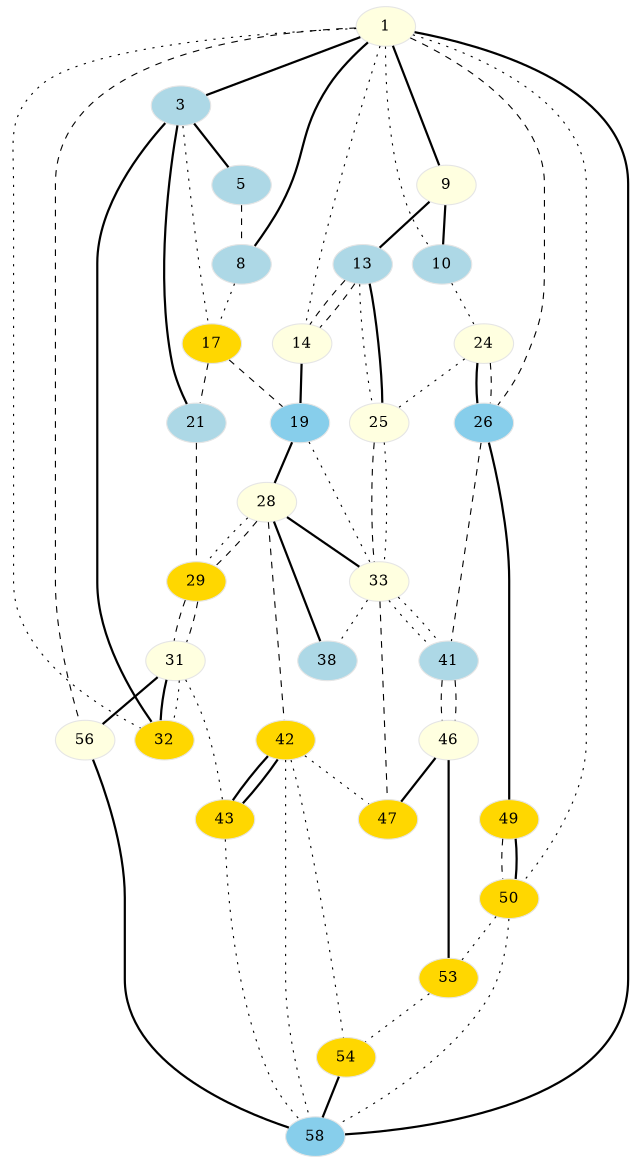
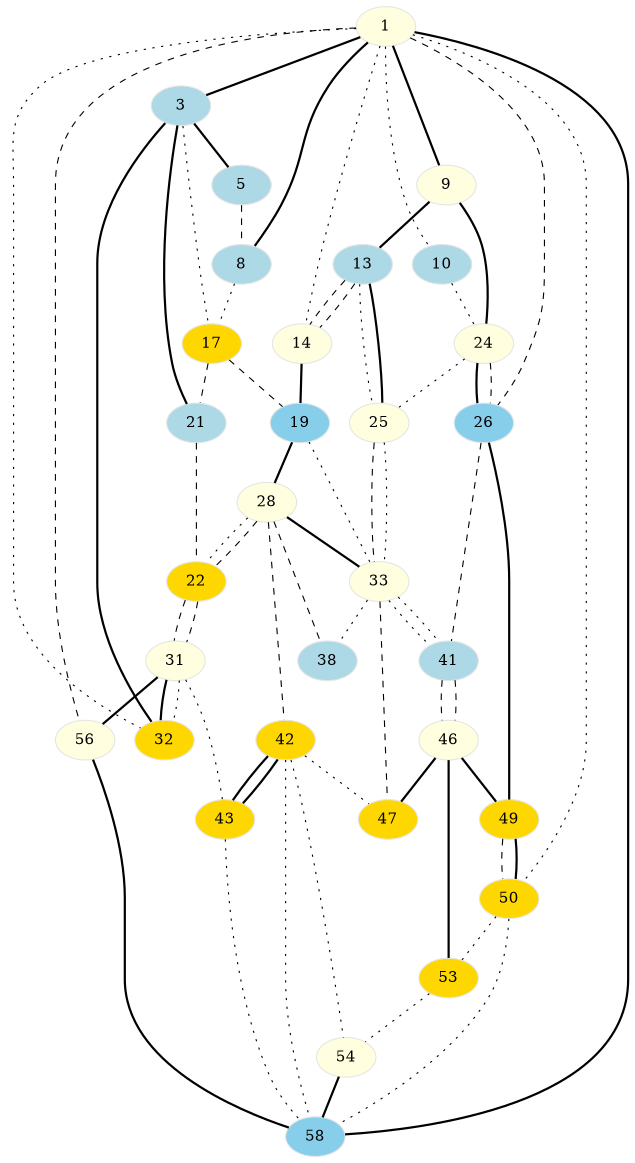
(444, 225) -> (485, 260)
(297, 581) -> (297, 581)
(196, 582) -> (196, 582)
none -> (479, 780)
(346, 1057) -> (346, 1057)
